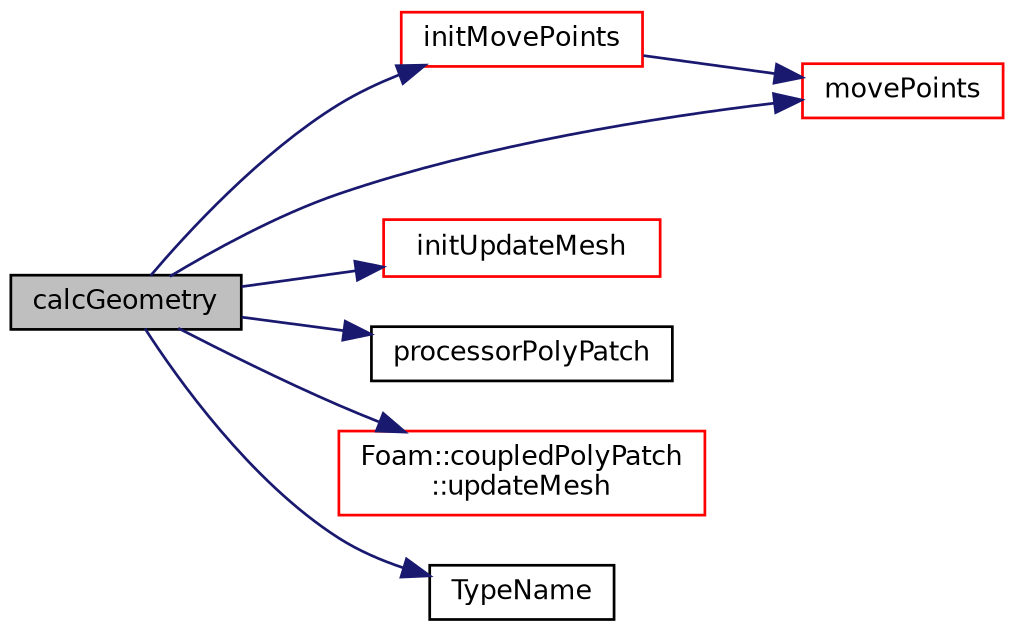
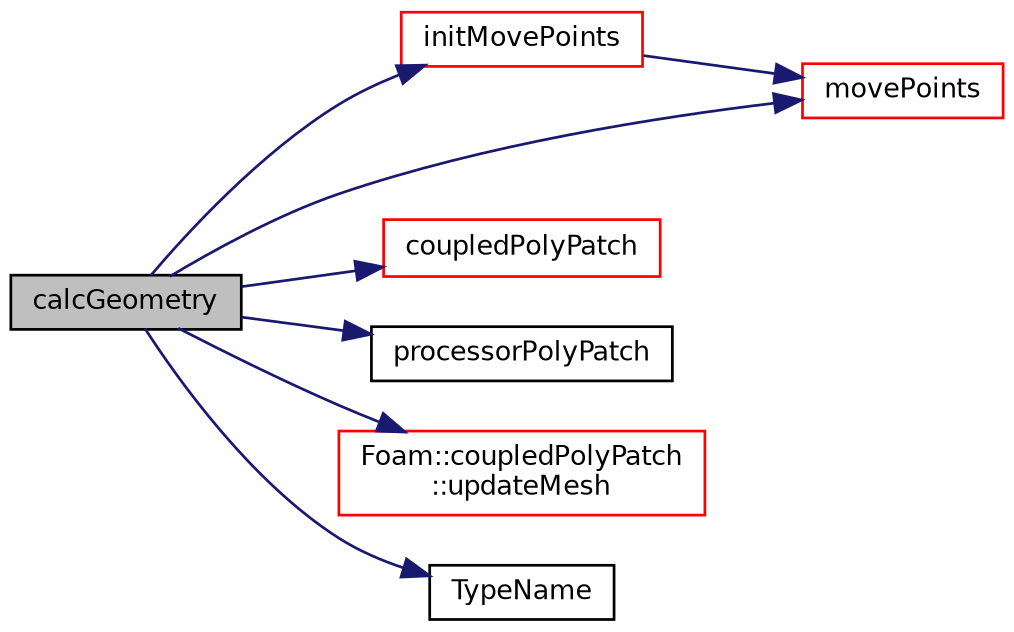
(522, 248) -> (522, 248)
